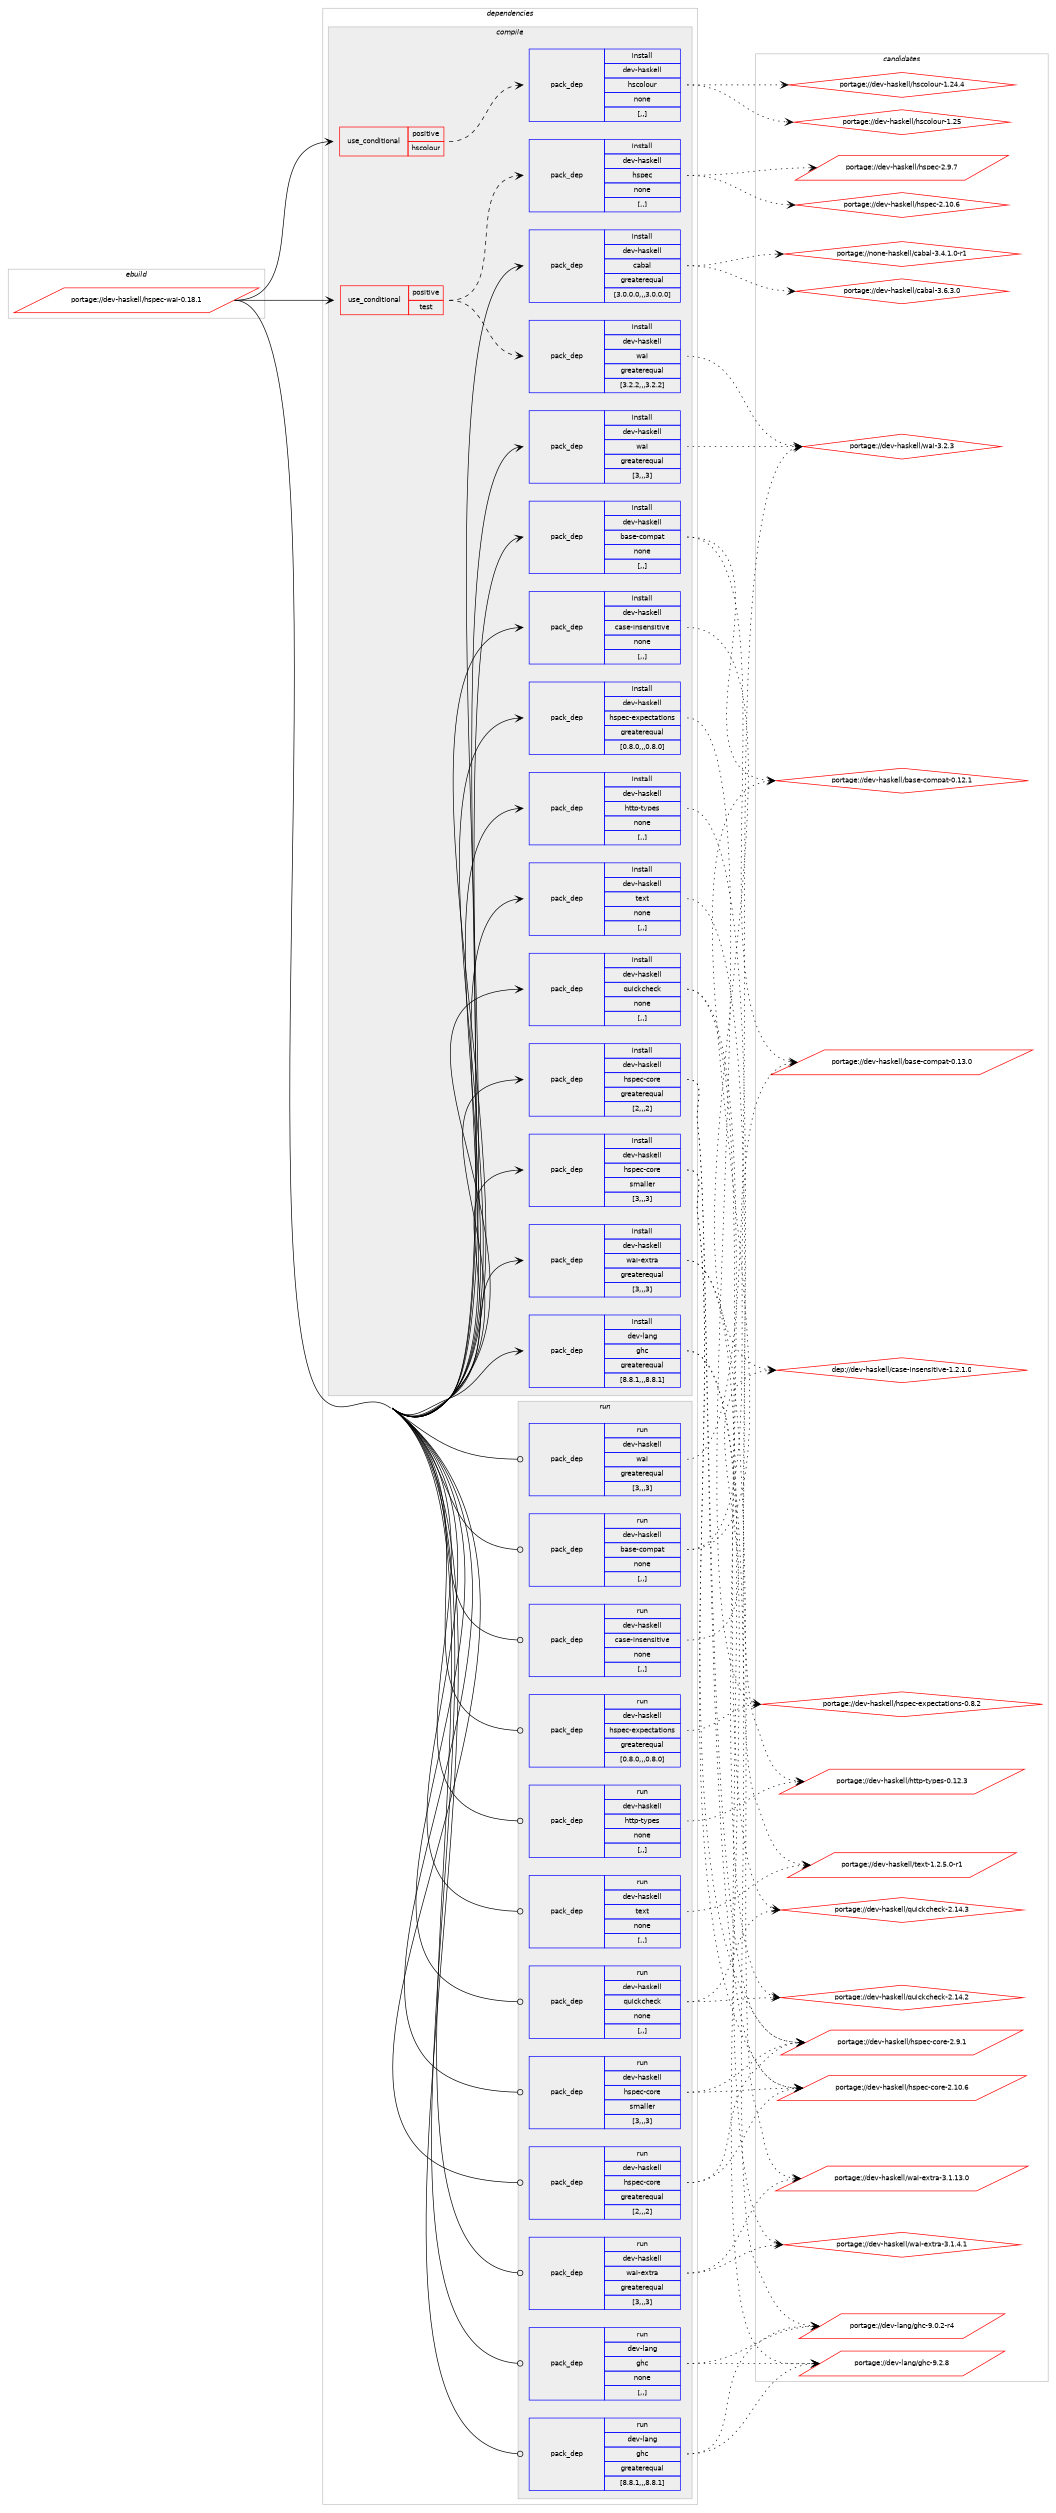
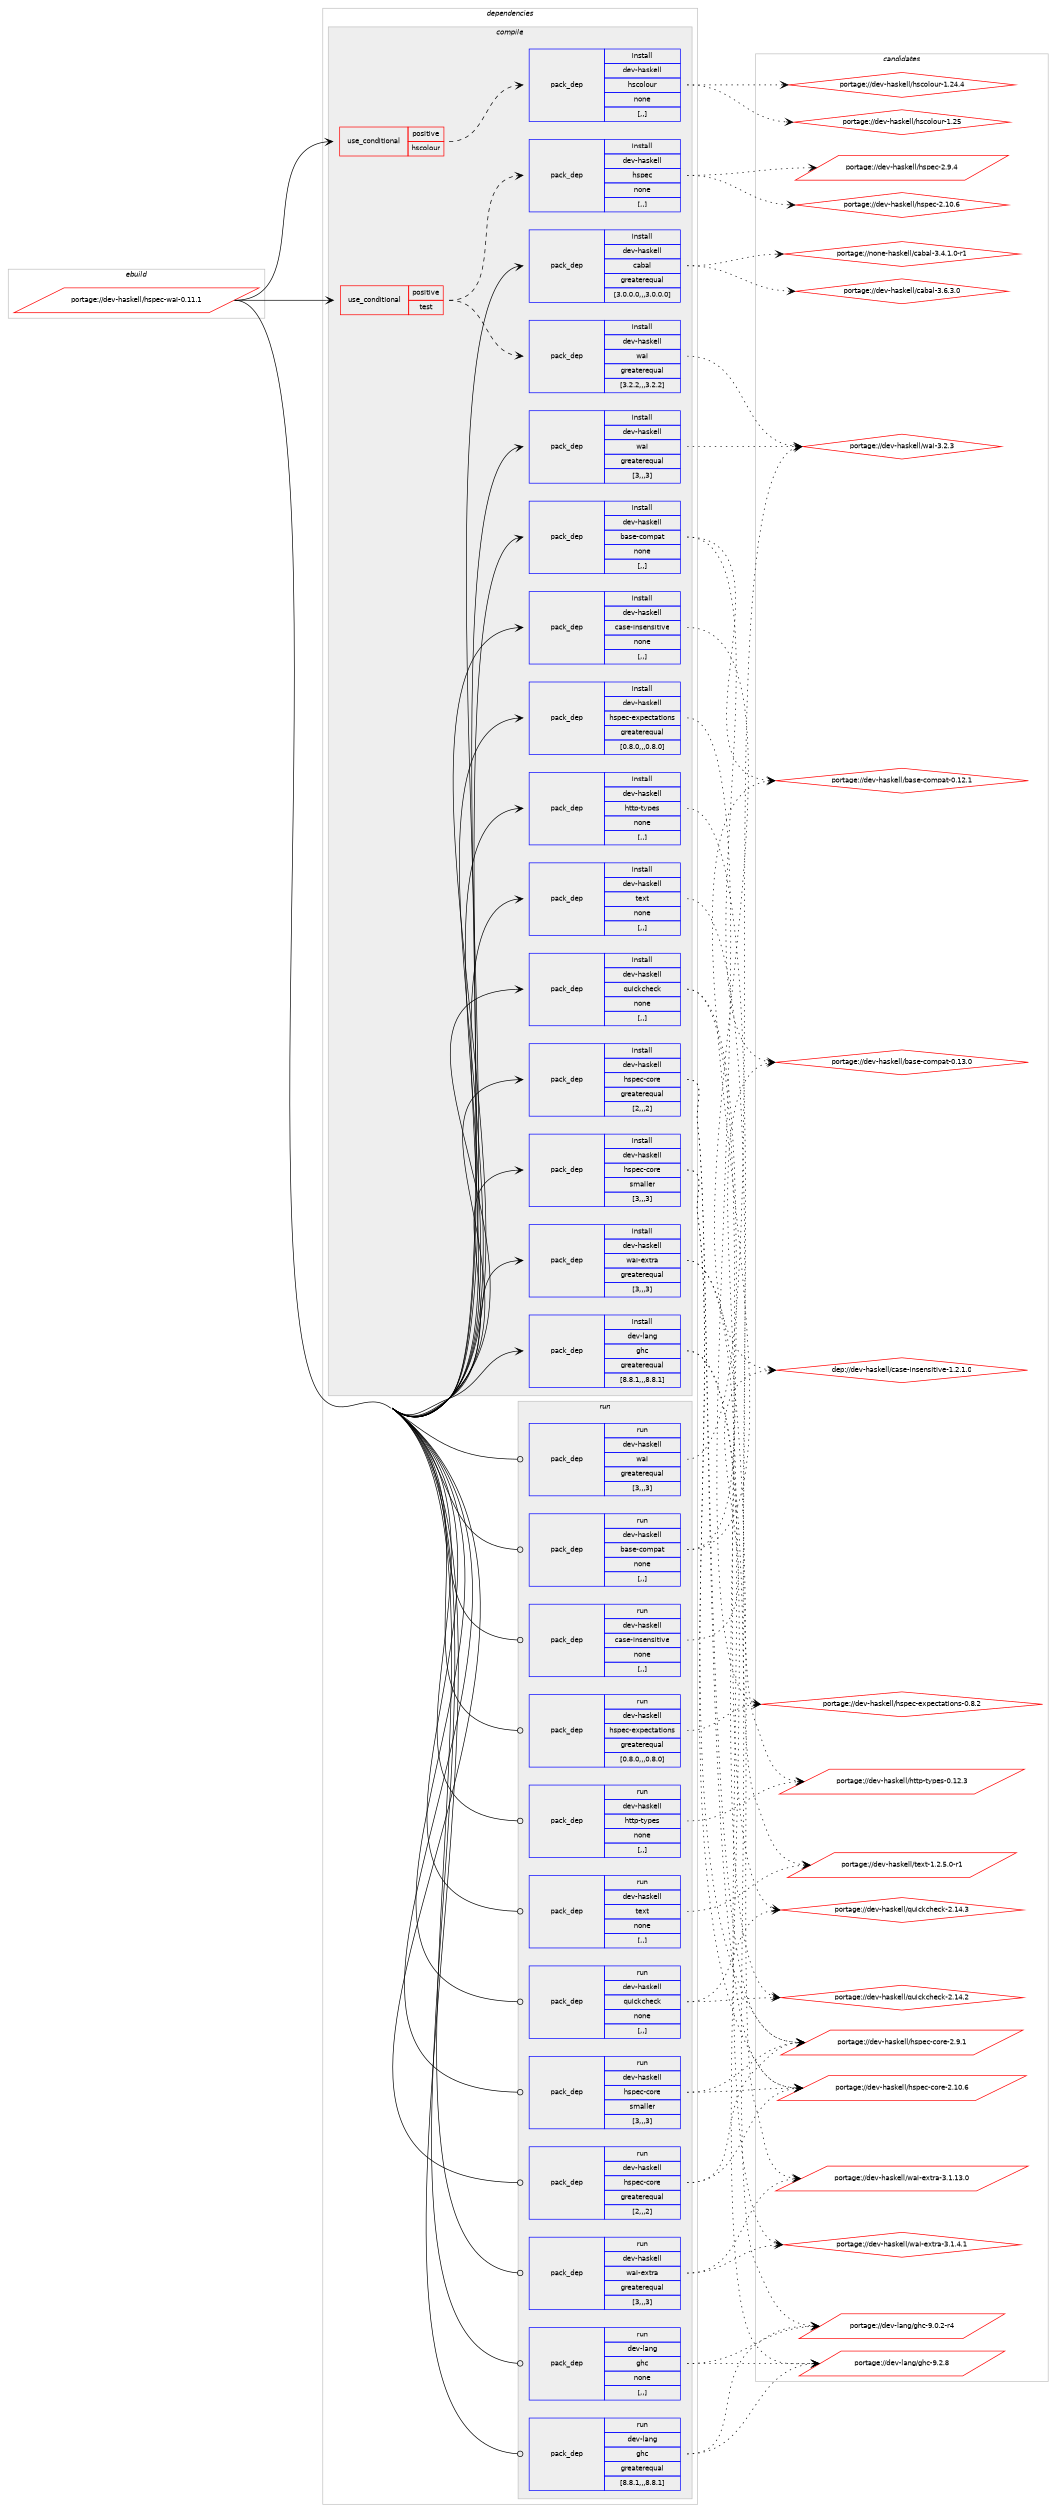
(902, 168) -> (902, 168)
(137, 300) -> (137, 300)
(902, 1062) -> (902, 1062)
